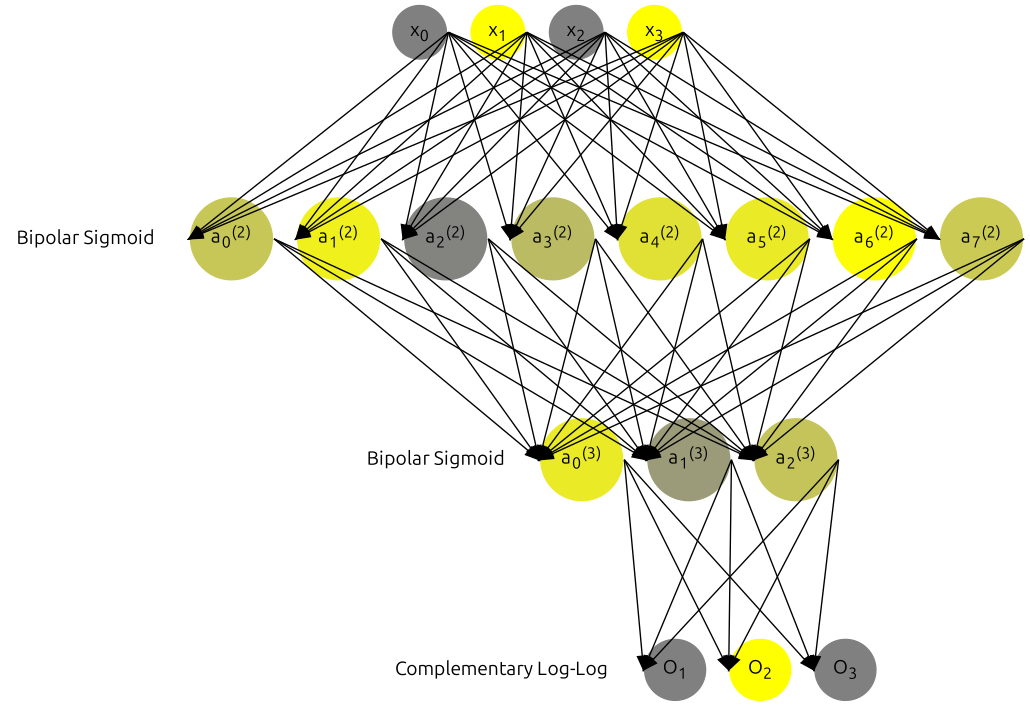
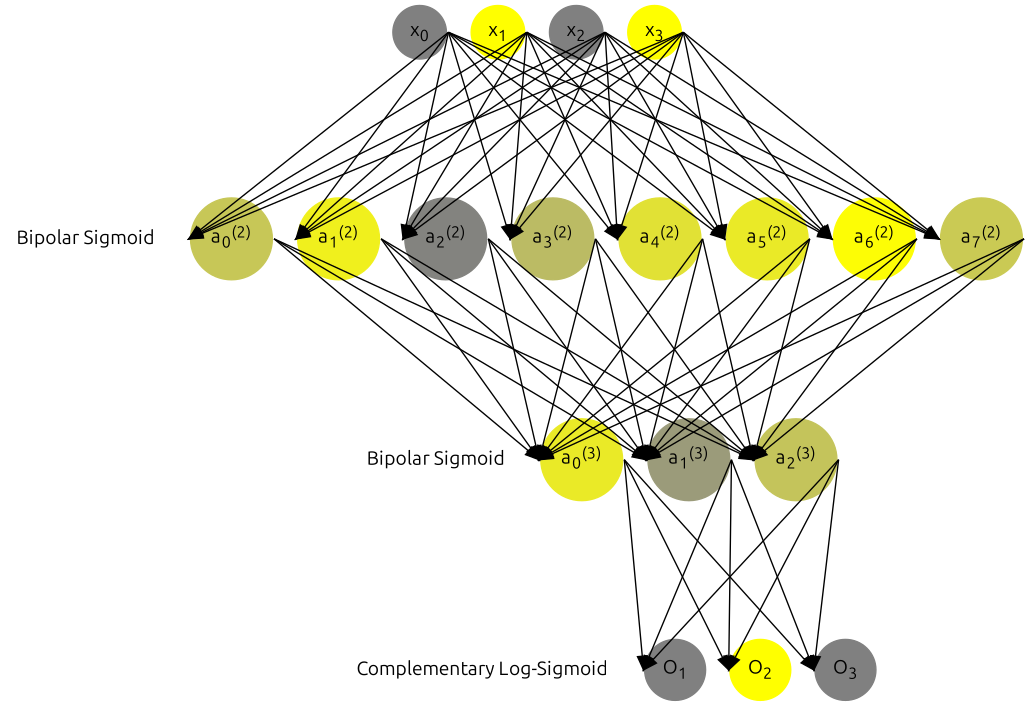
(502, 670) -> (483, 670)
